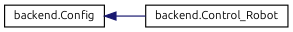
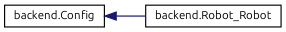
(217, 16) -> (213, 16)
